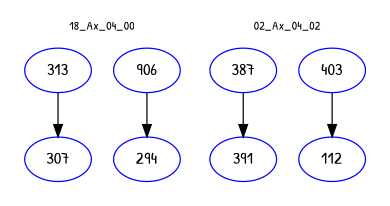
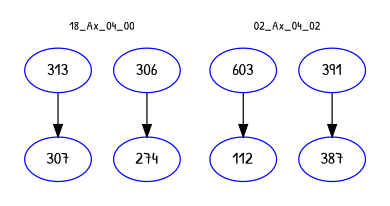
(147, 70) -> (147, 70)
(332, 70) -> (243, 70)
(243, 109) -> (332, 109)
(147, 159) -> (147, 159)
